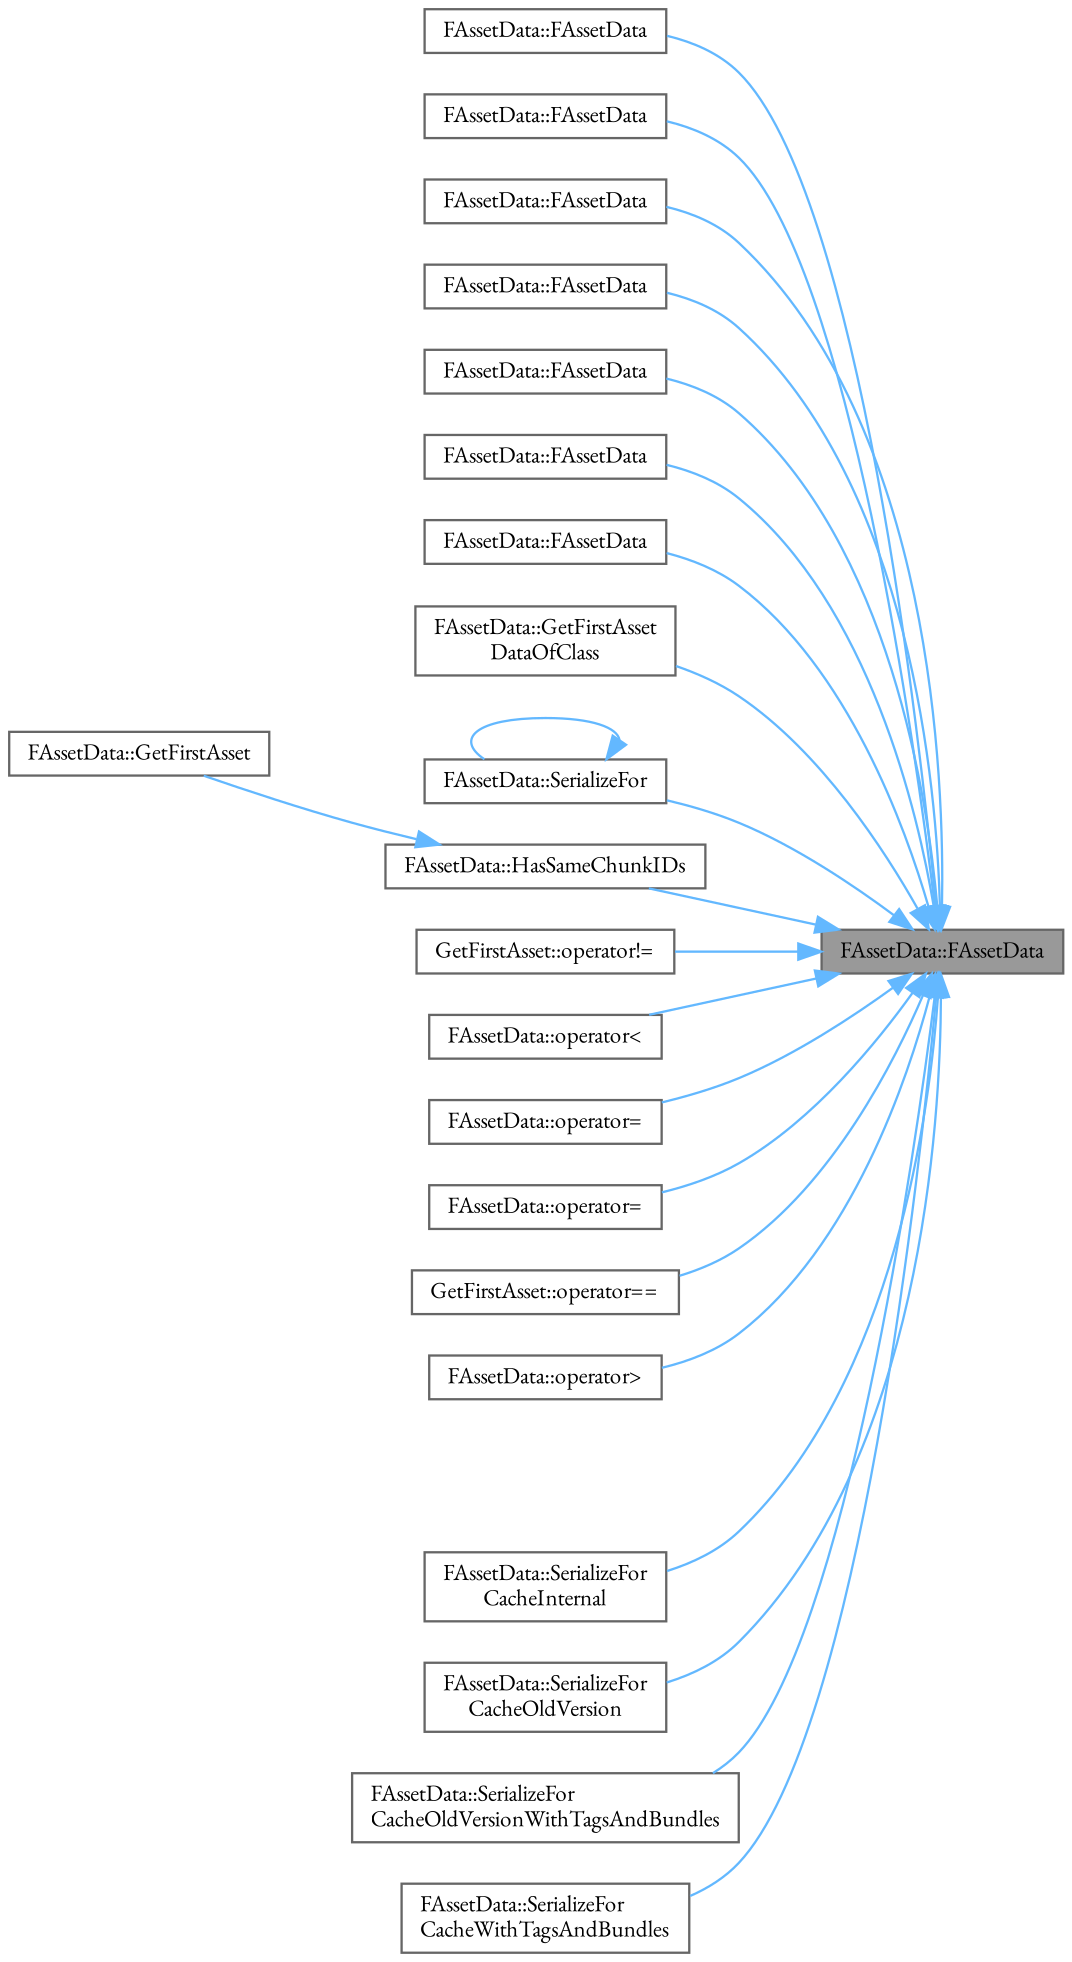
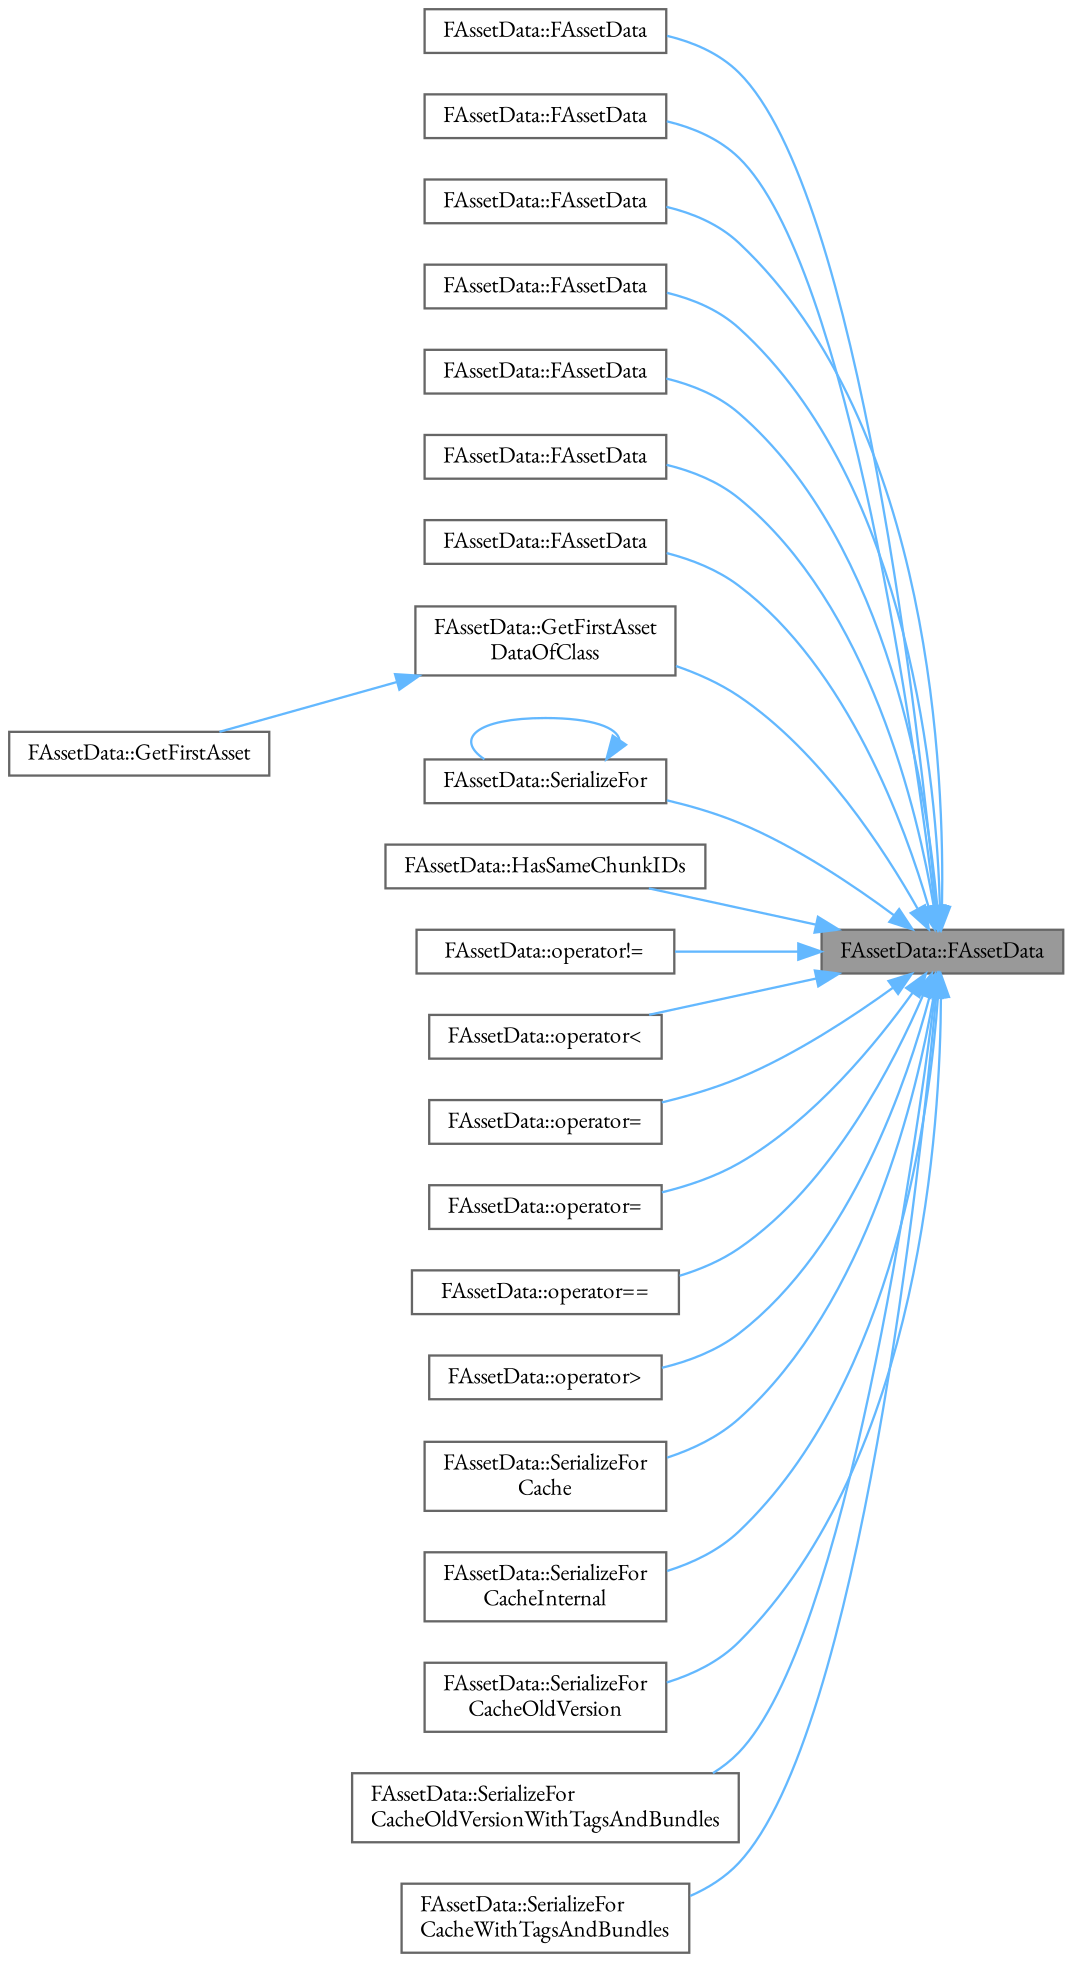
(309, 810) -> (308, 707)
(545, 952) -> (545, 952)
(545, 1292) -> (545, 1292)
none -> (545, 1476)
